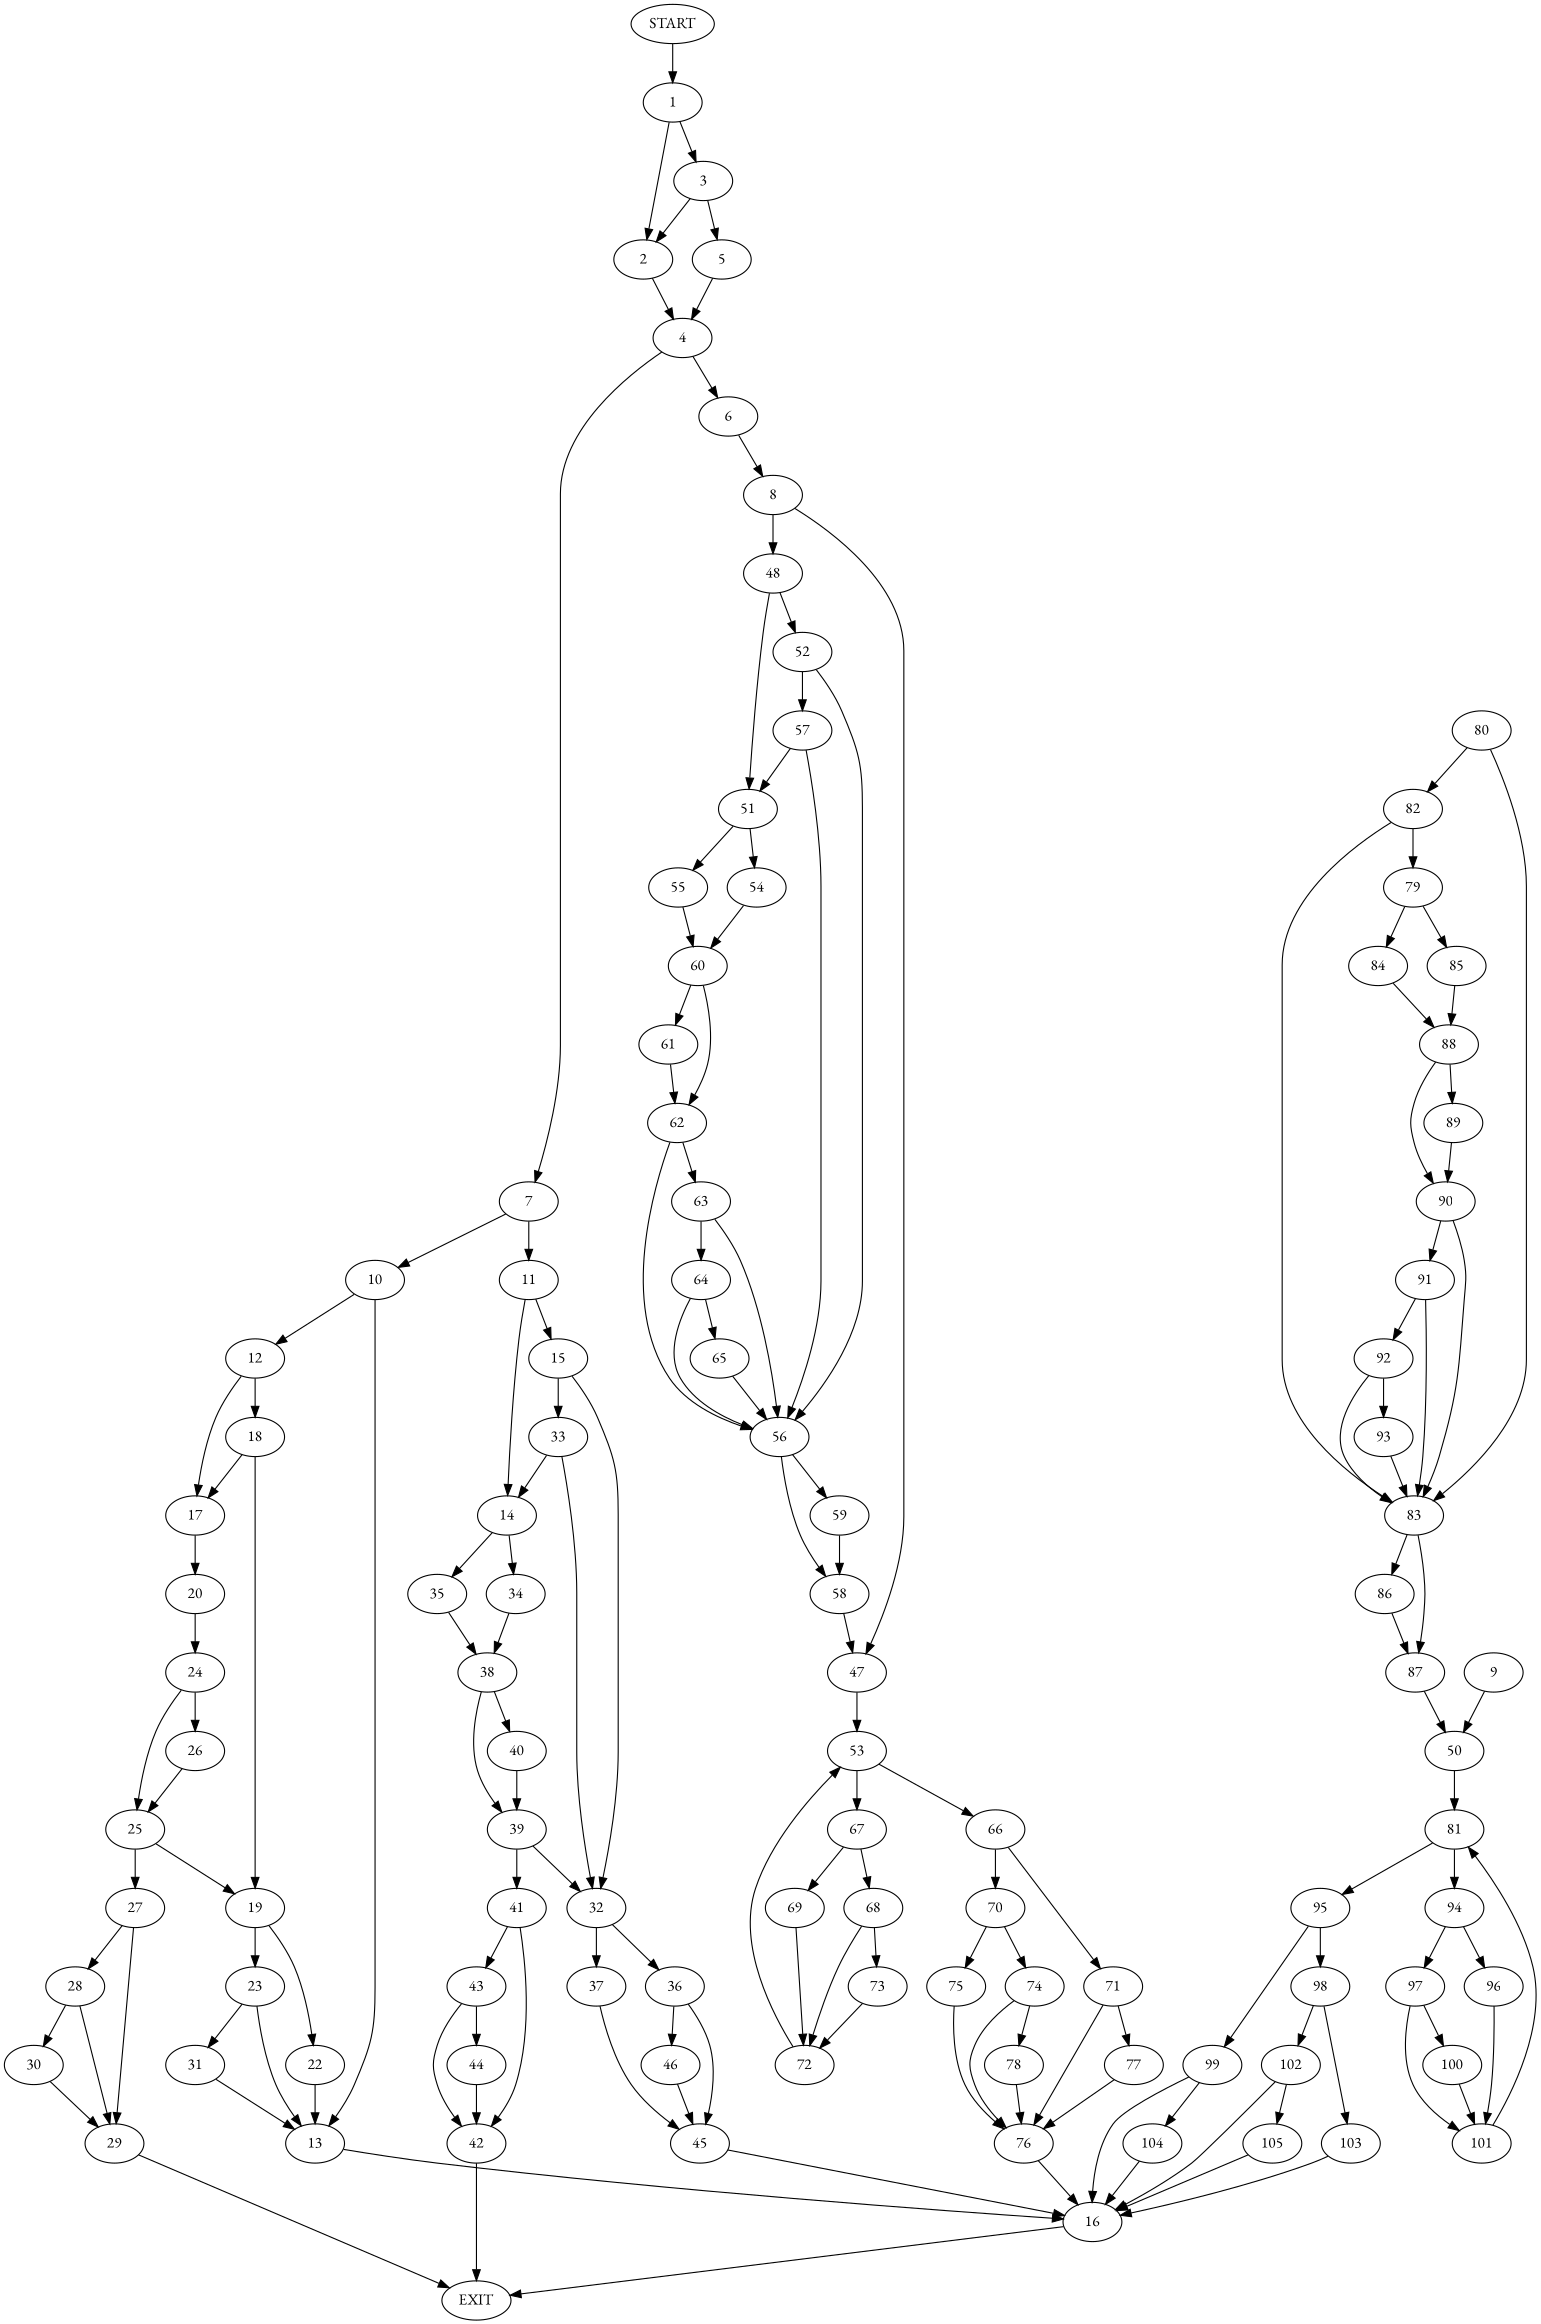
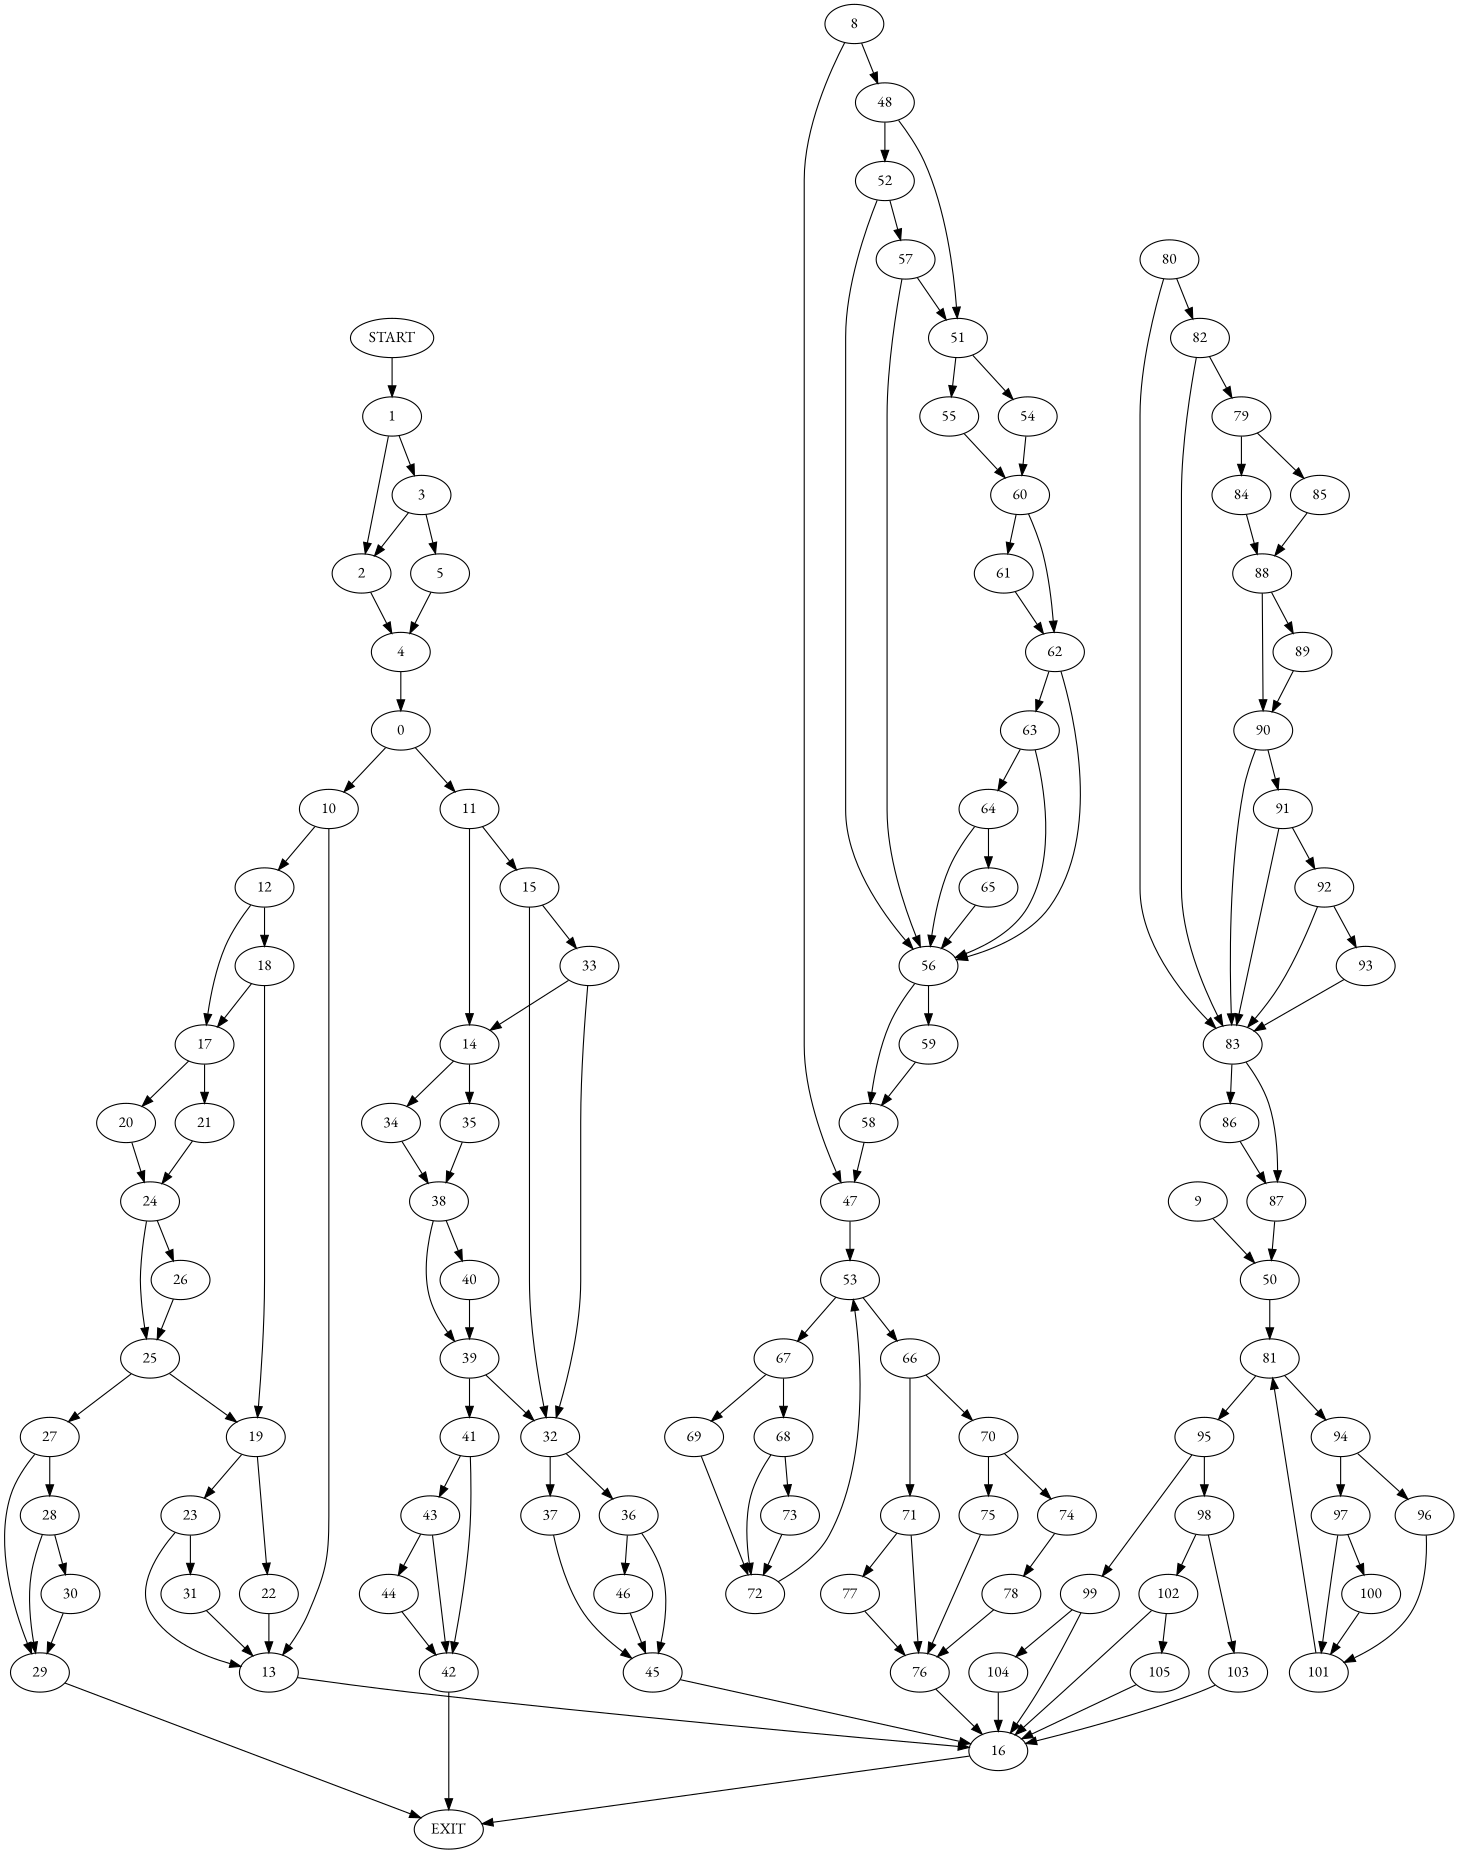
(728, 416) -> none
none -> (205, 1123)
(529, 1201) -> (401, 730)
(971, 2056) -> none
